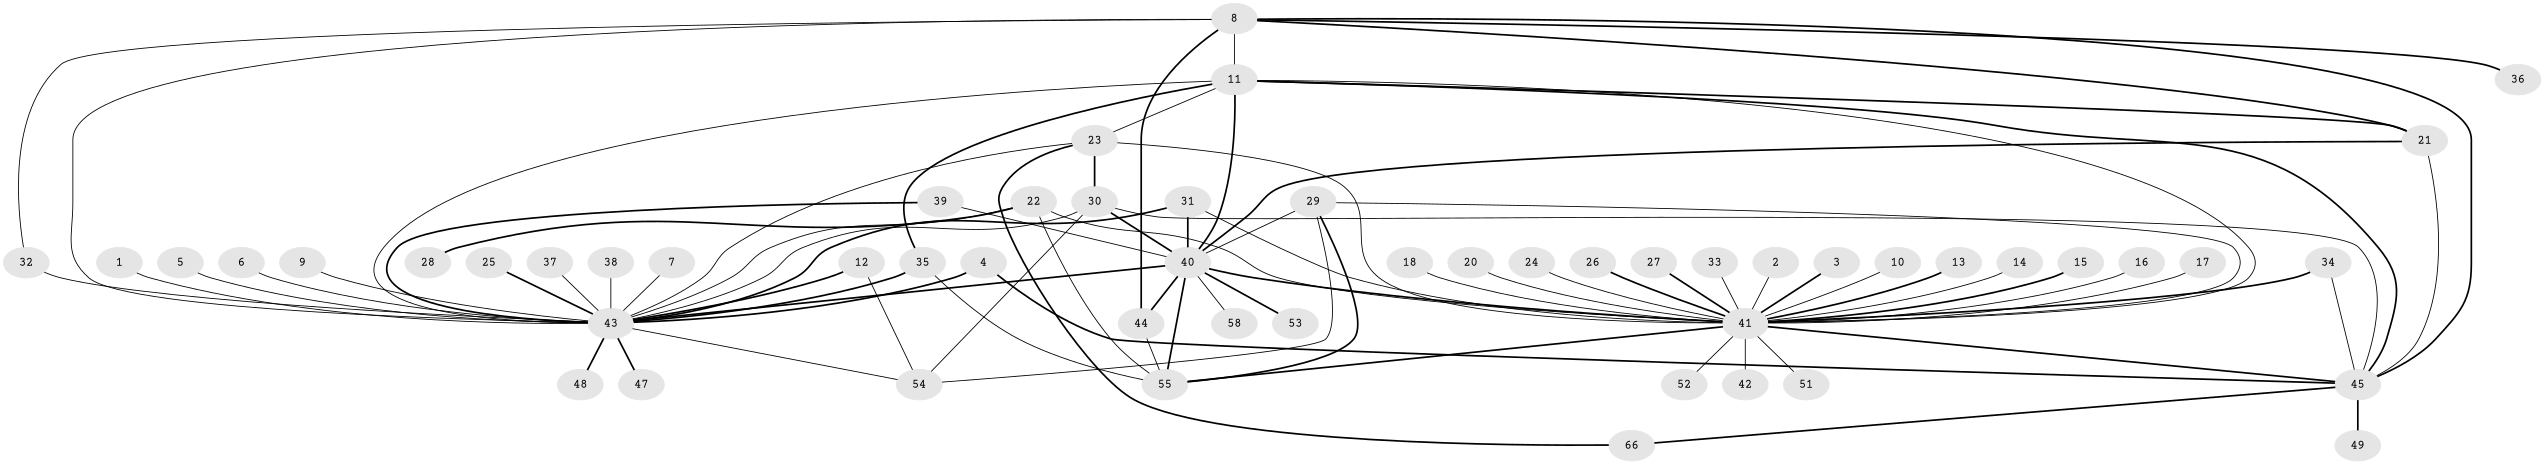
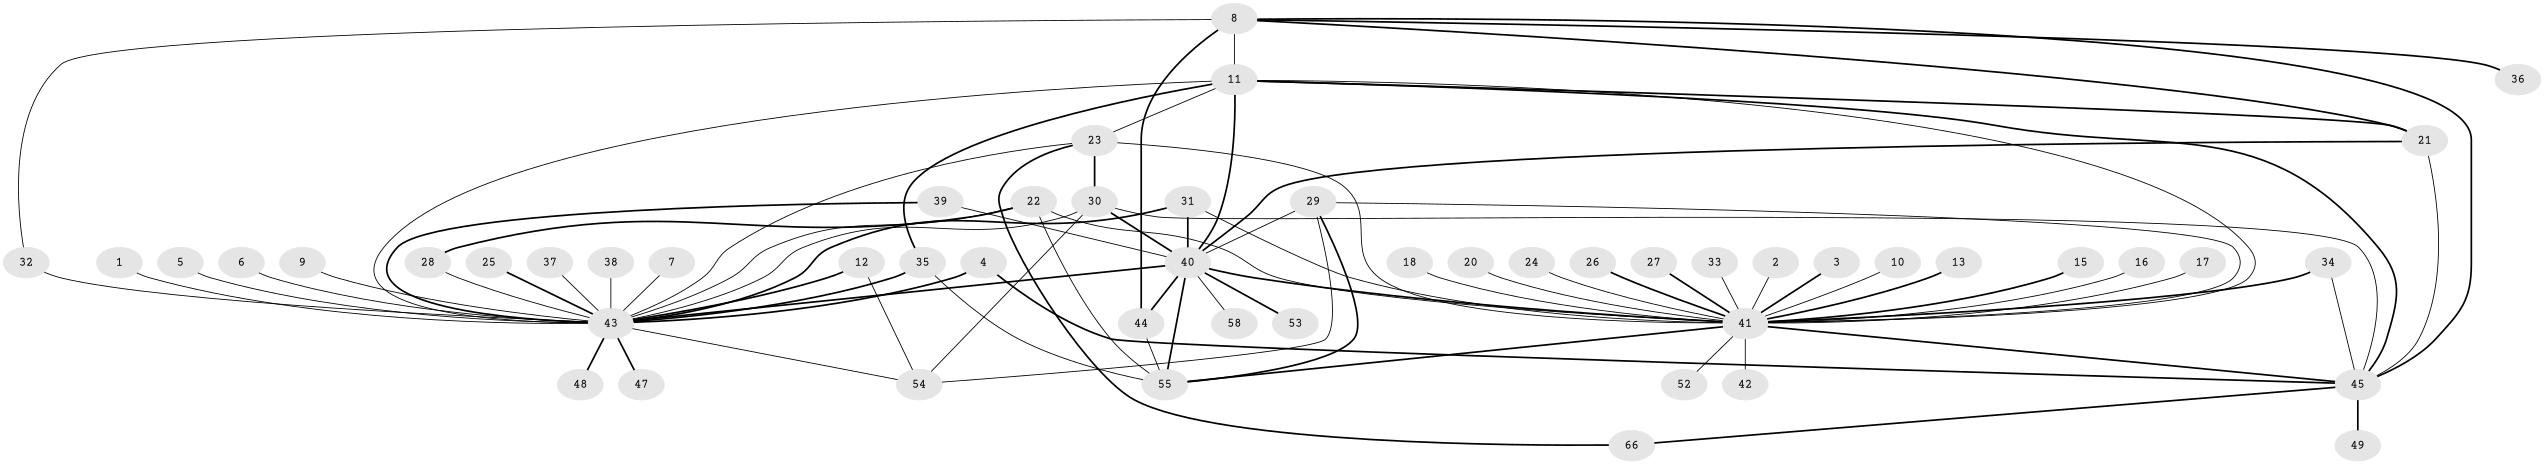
(310, 60) -> (517, 298)
(2020, 263) -> none
(1806, 385) -> none
